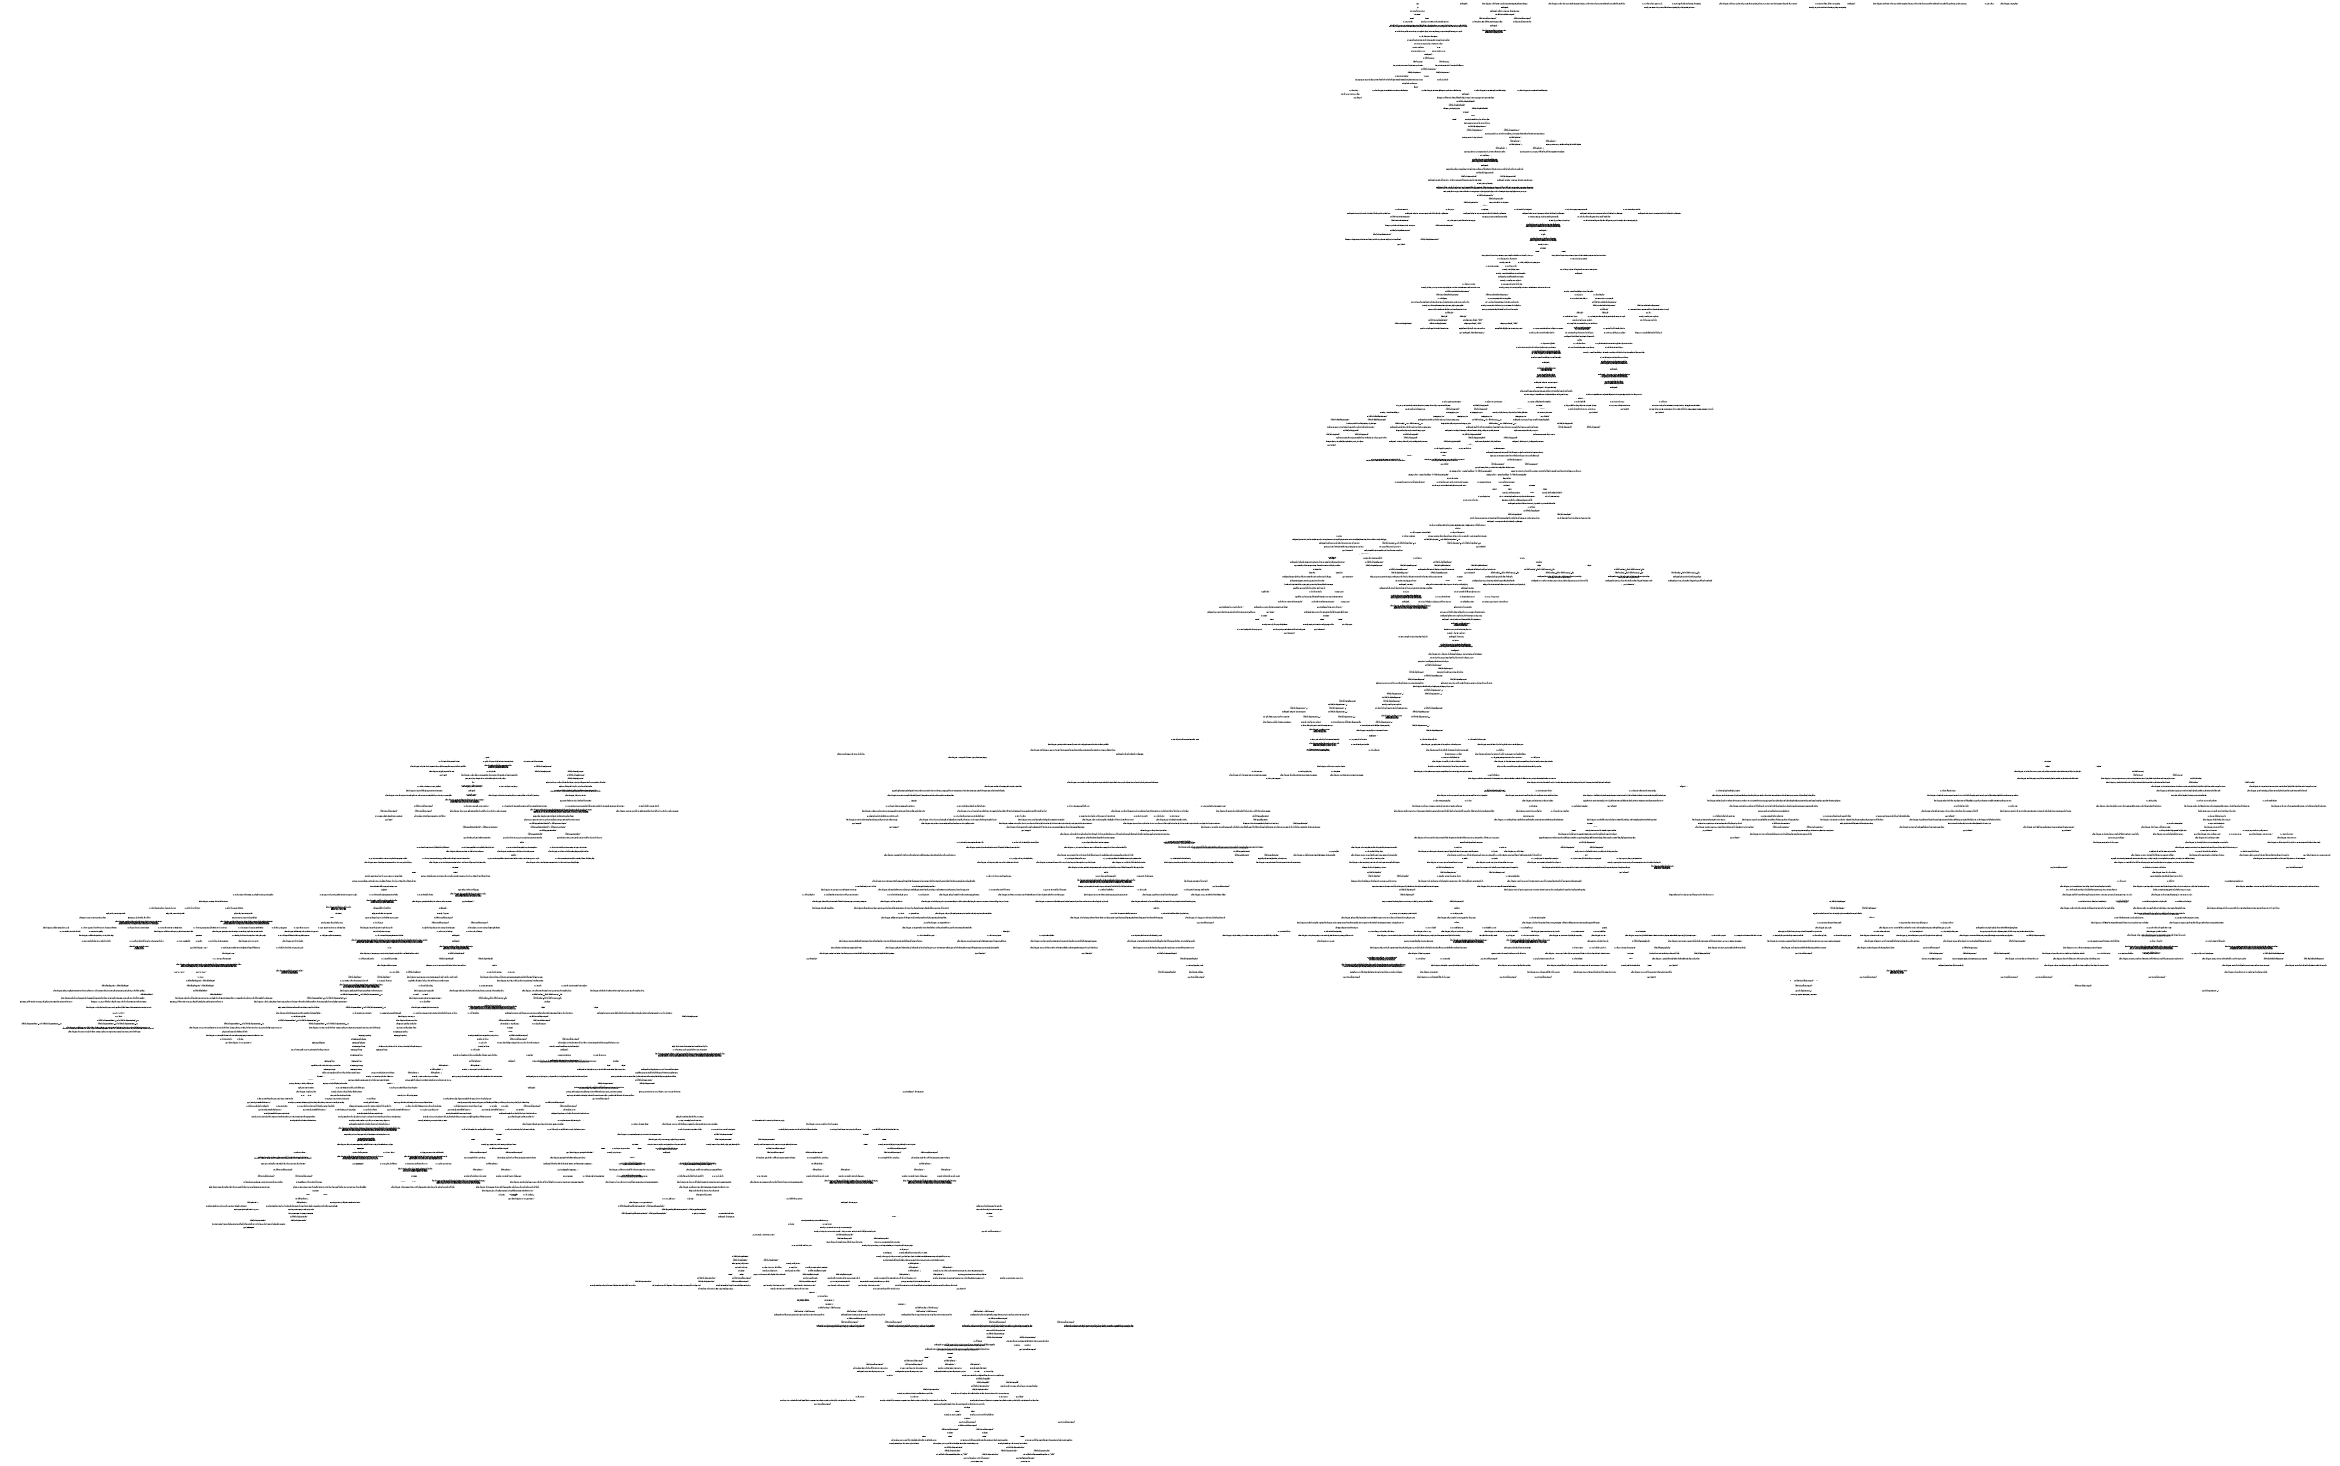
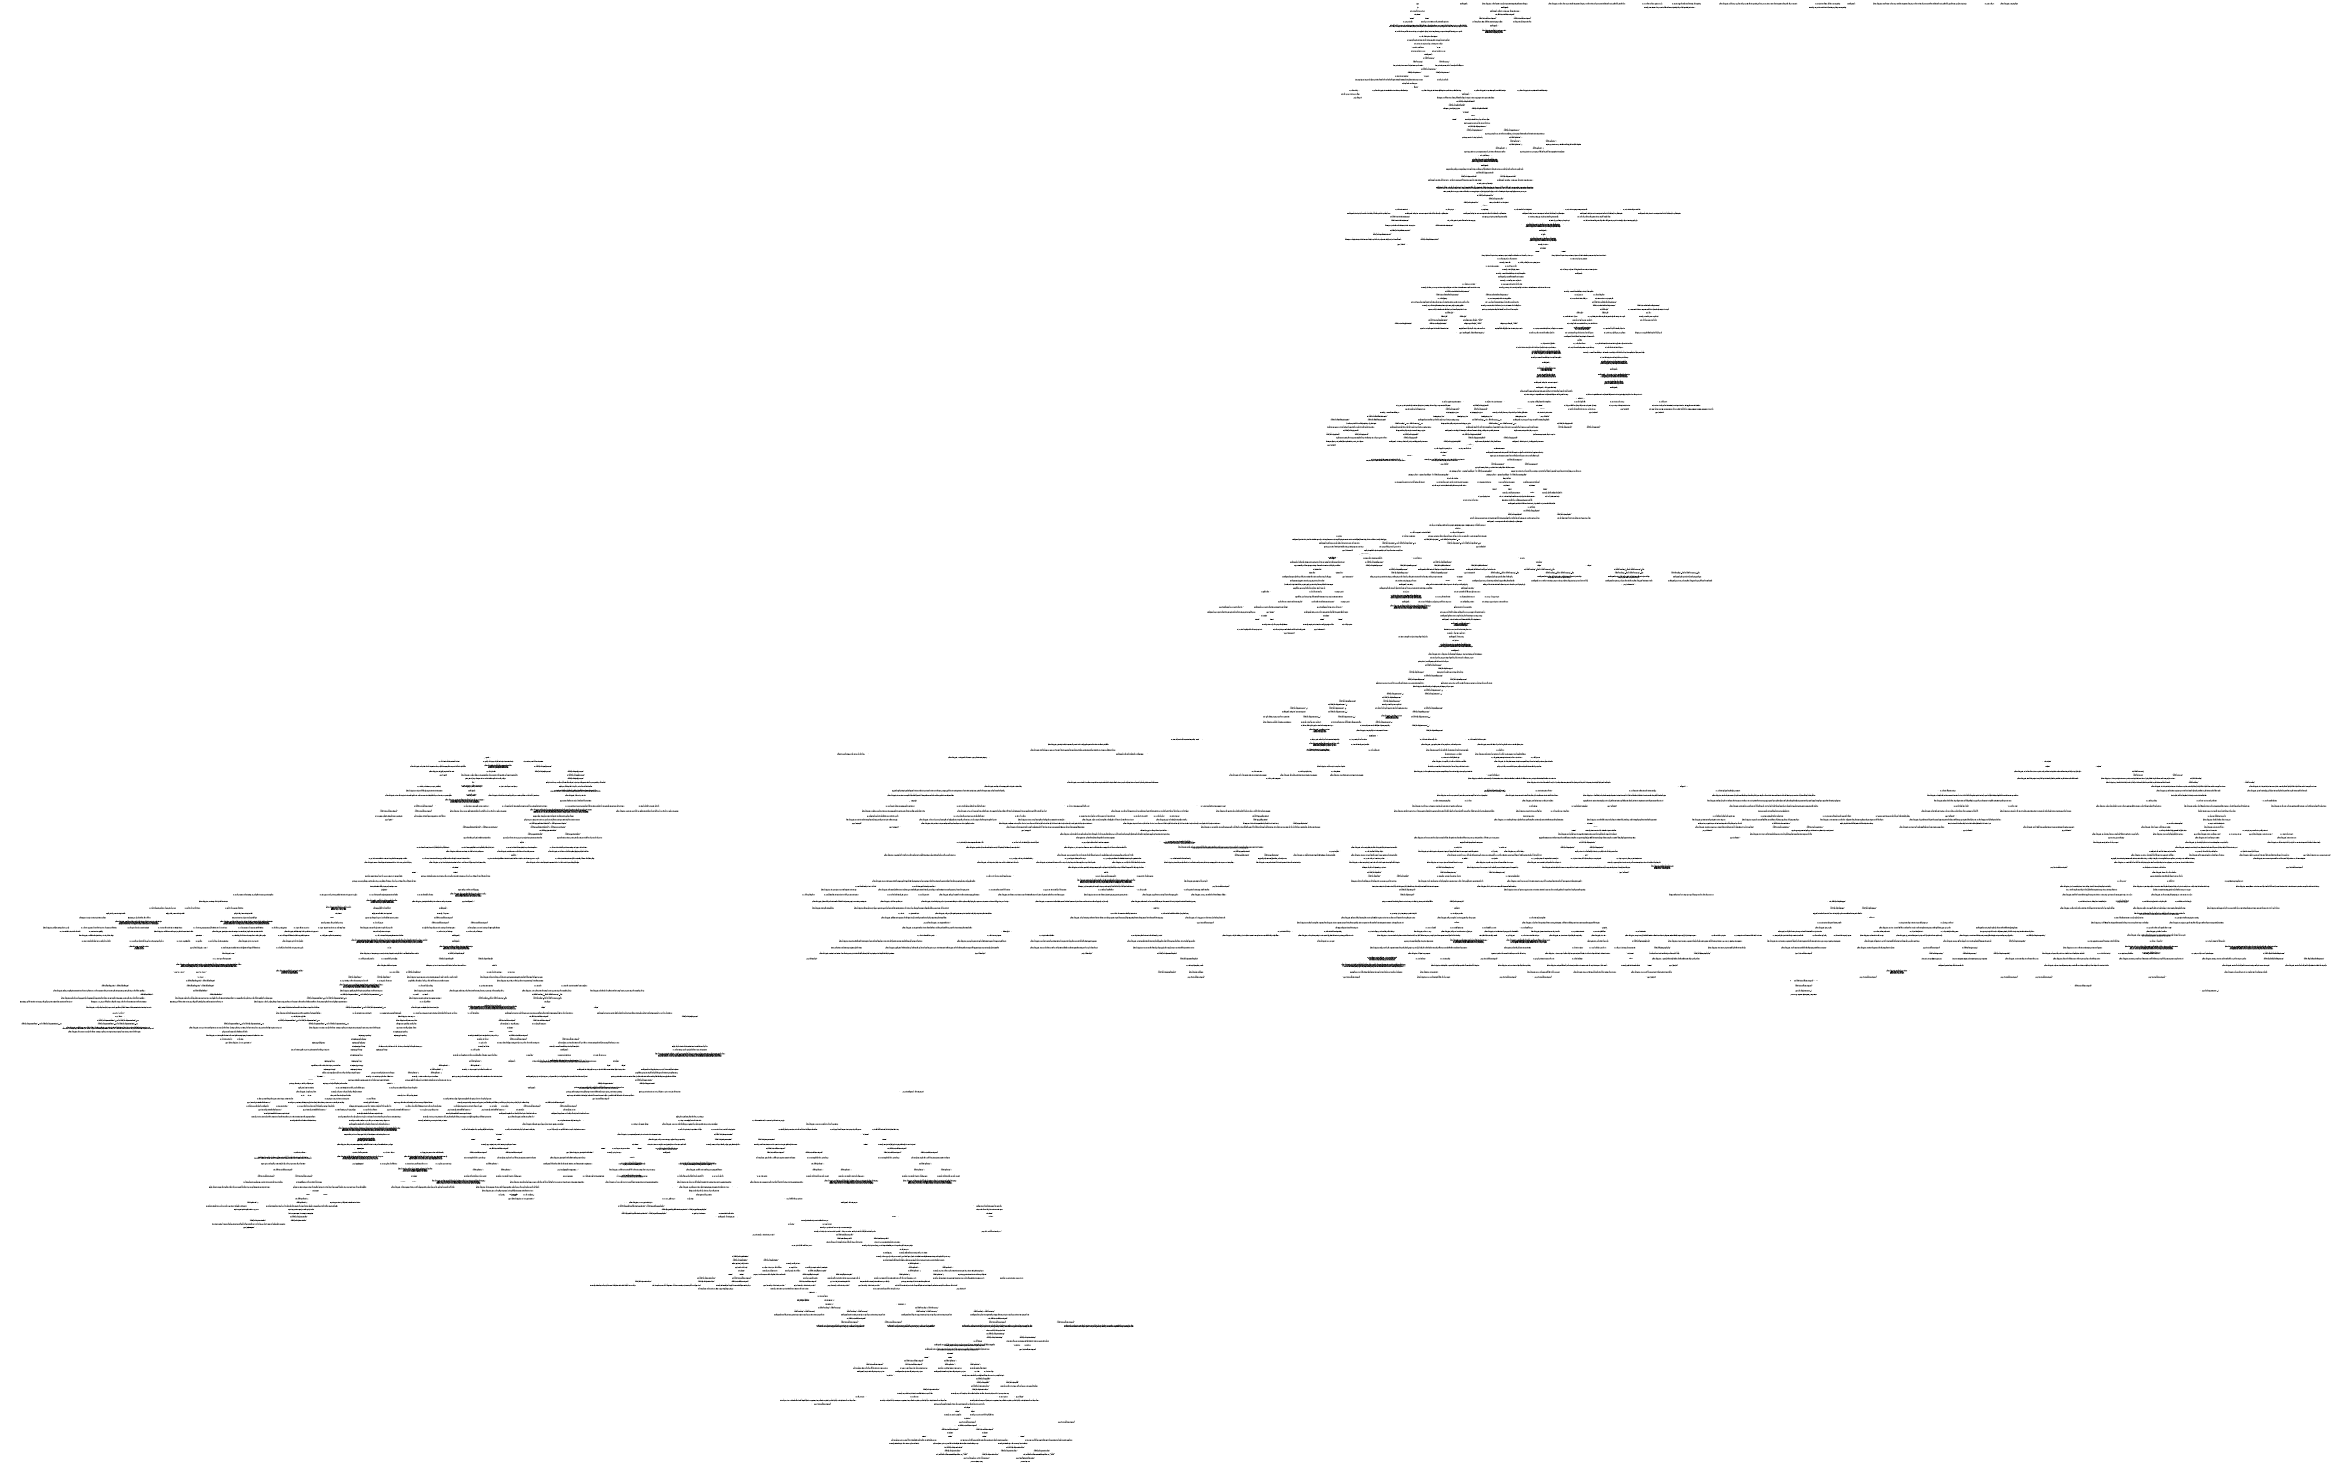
none -> (1531, 482)
